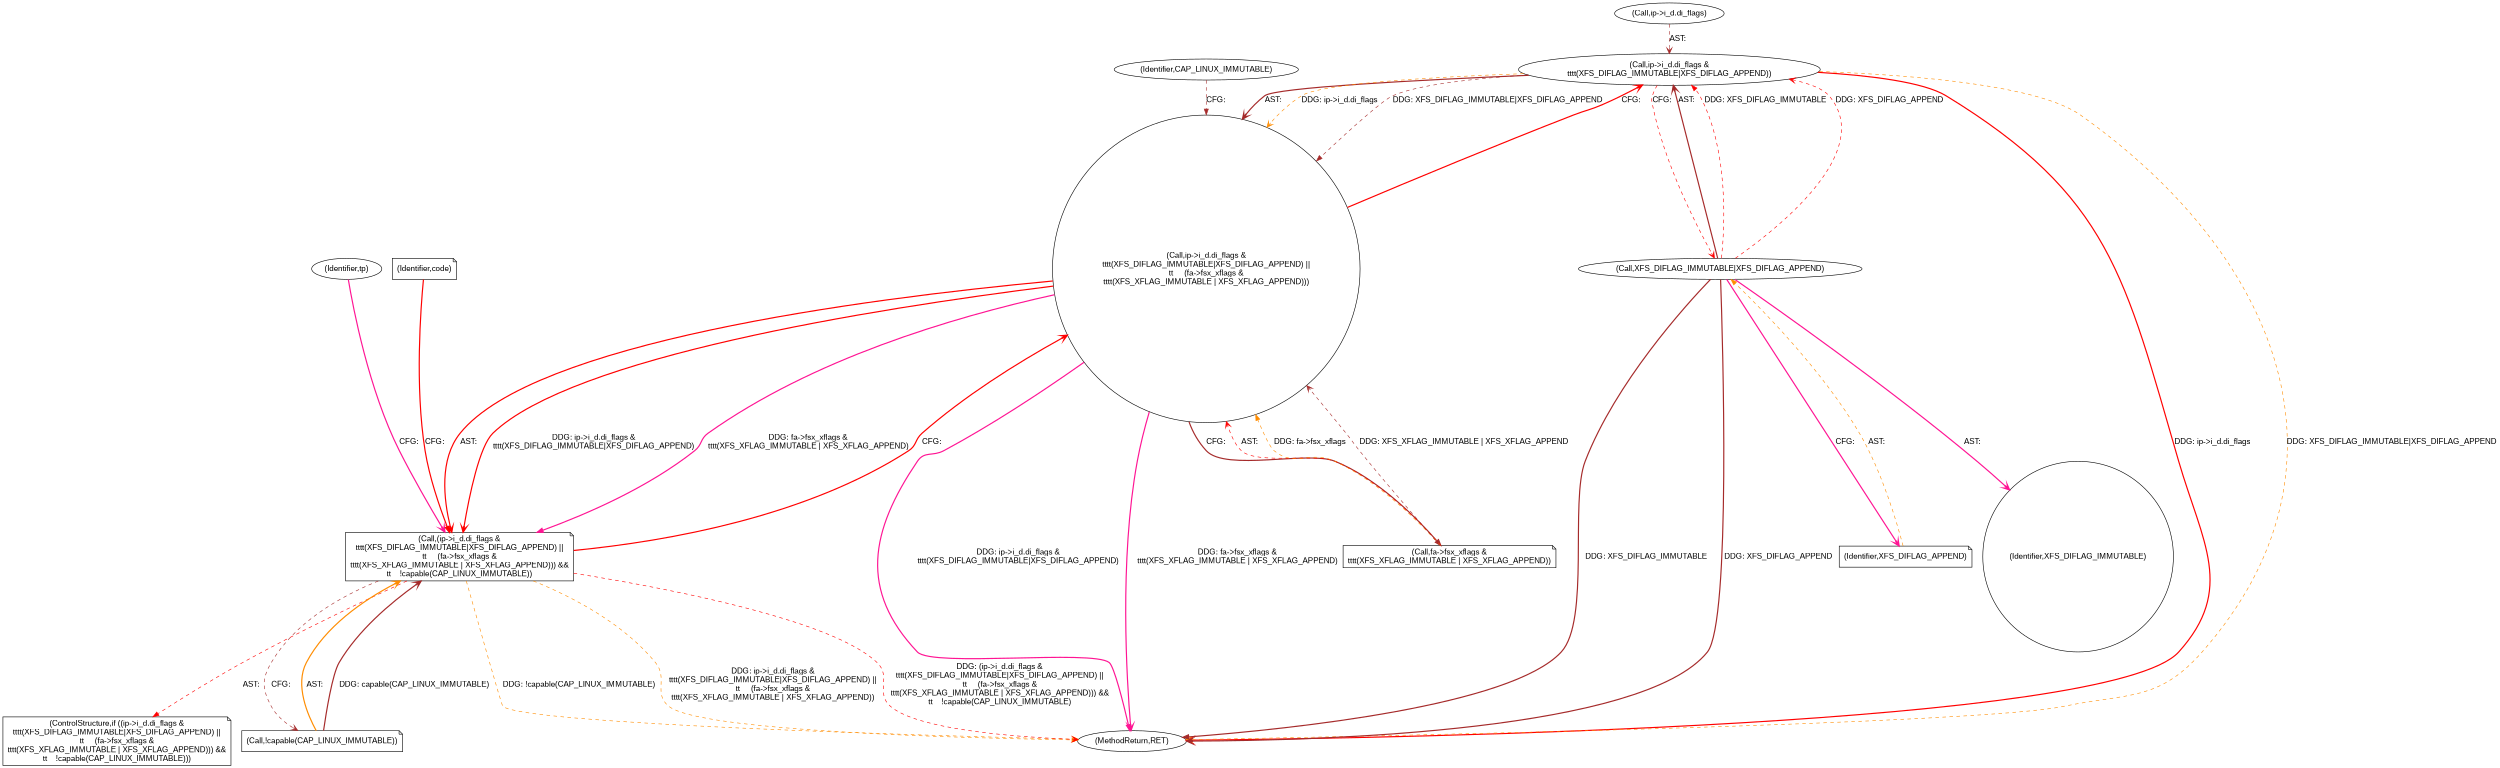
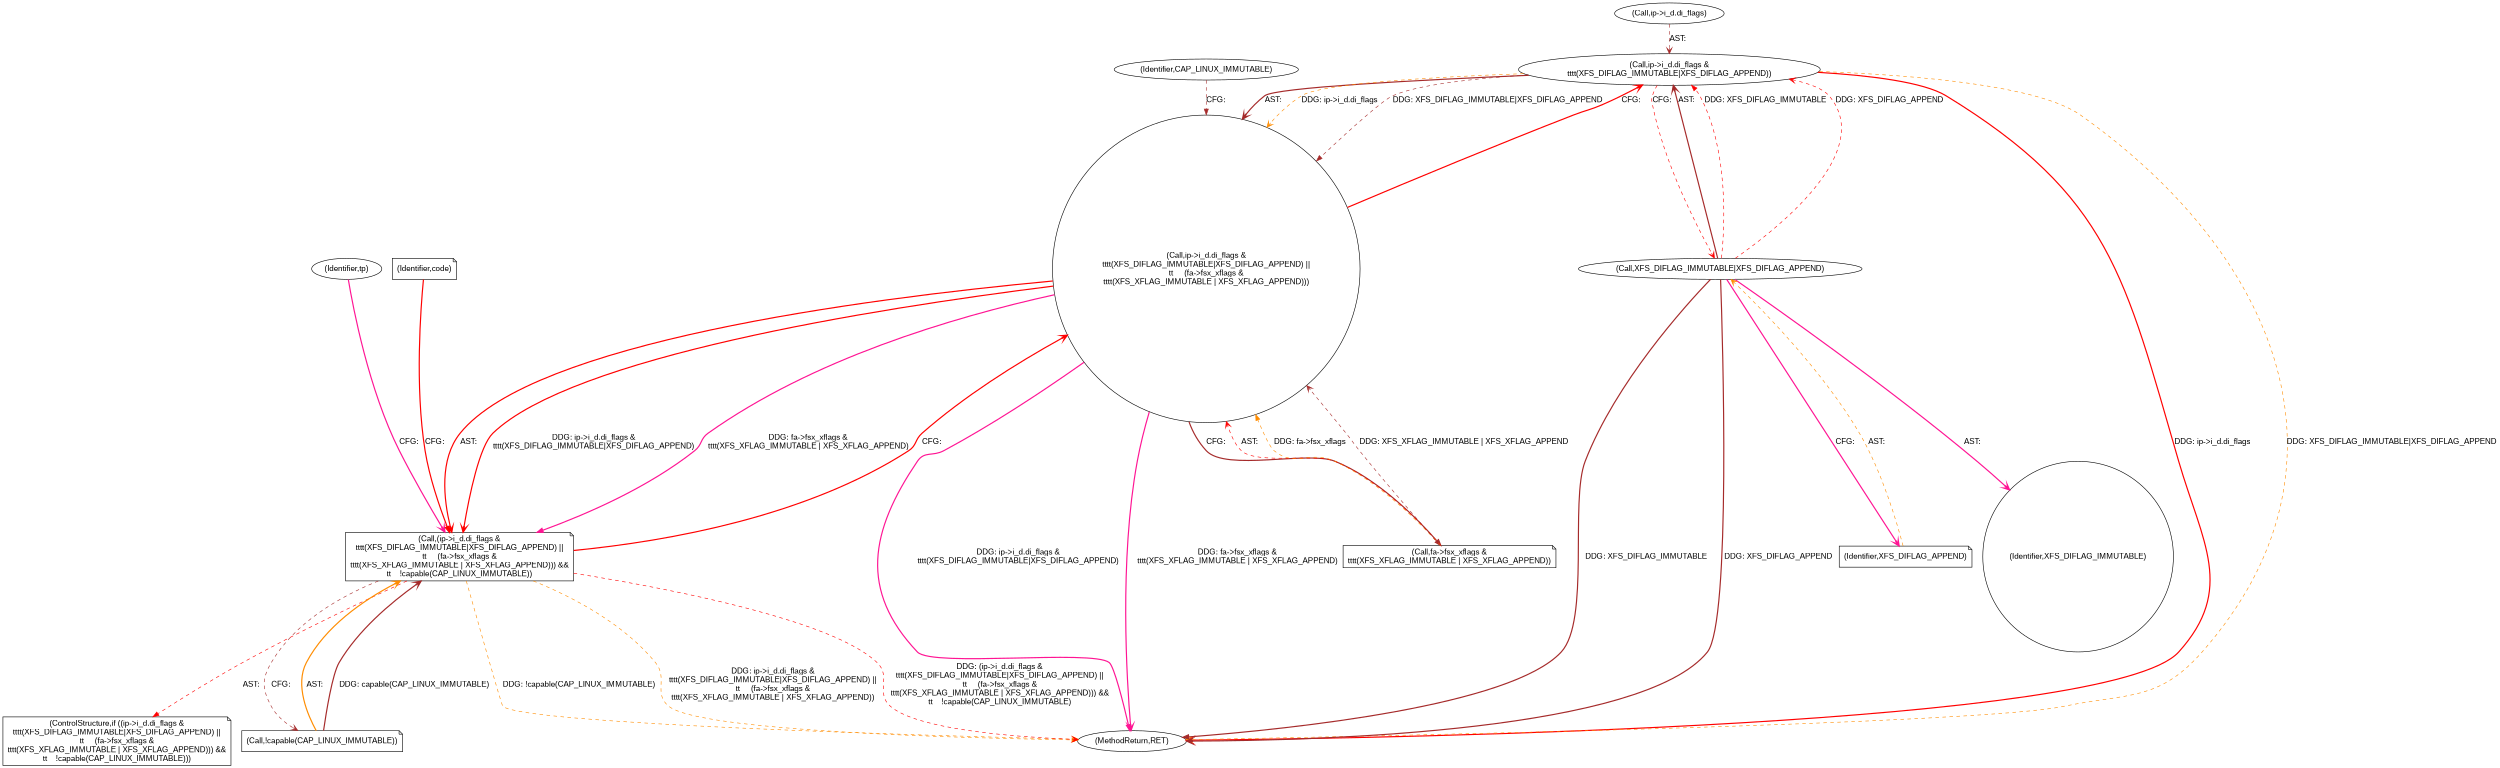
(1839, 402) -> (1839, 402)
